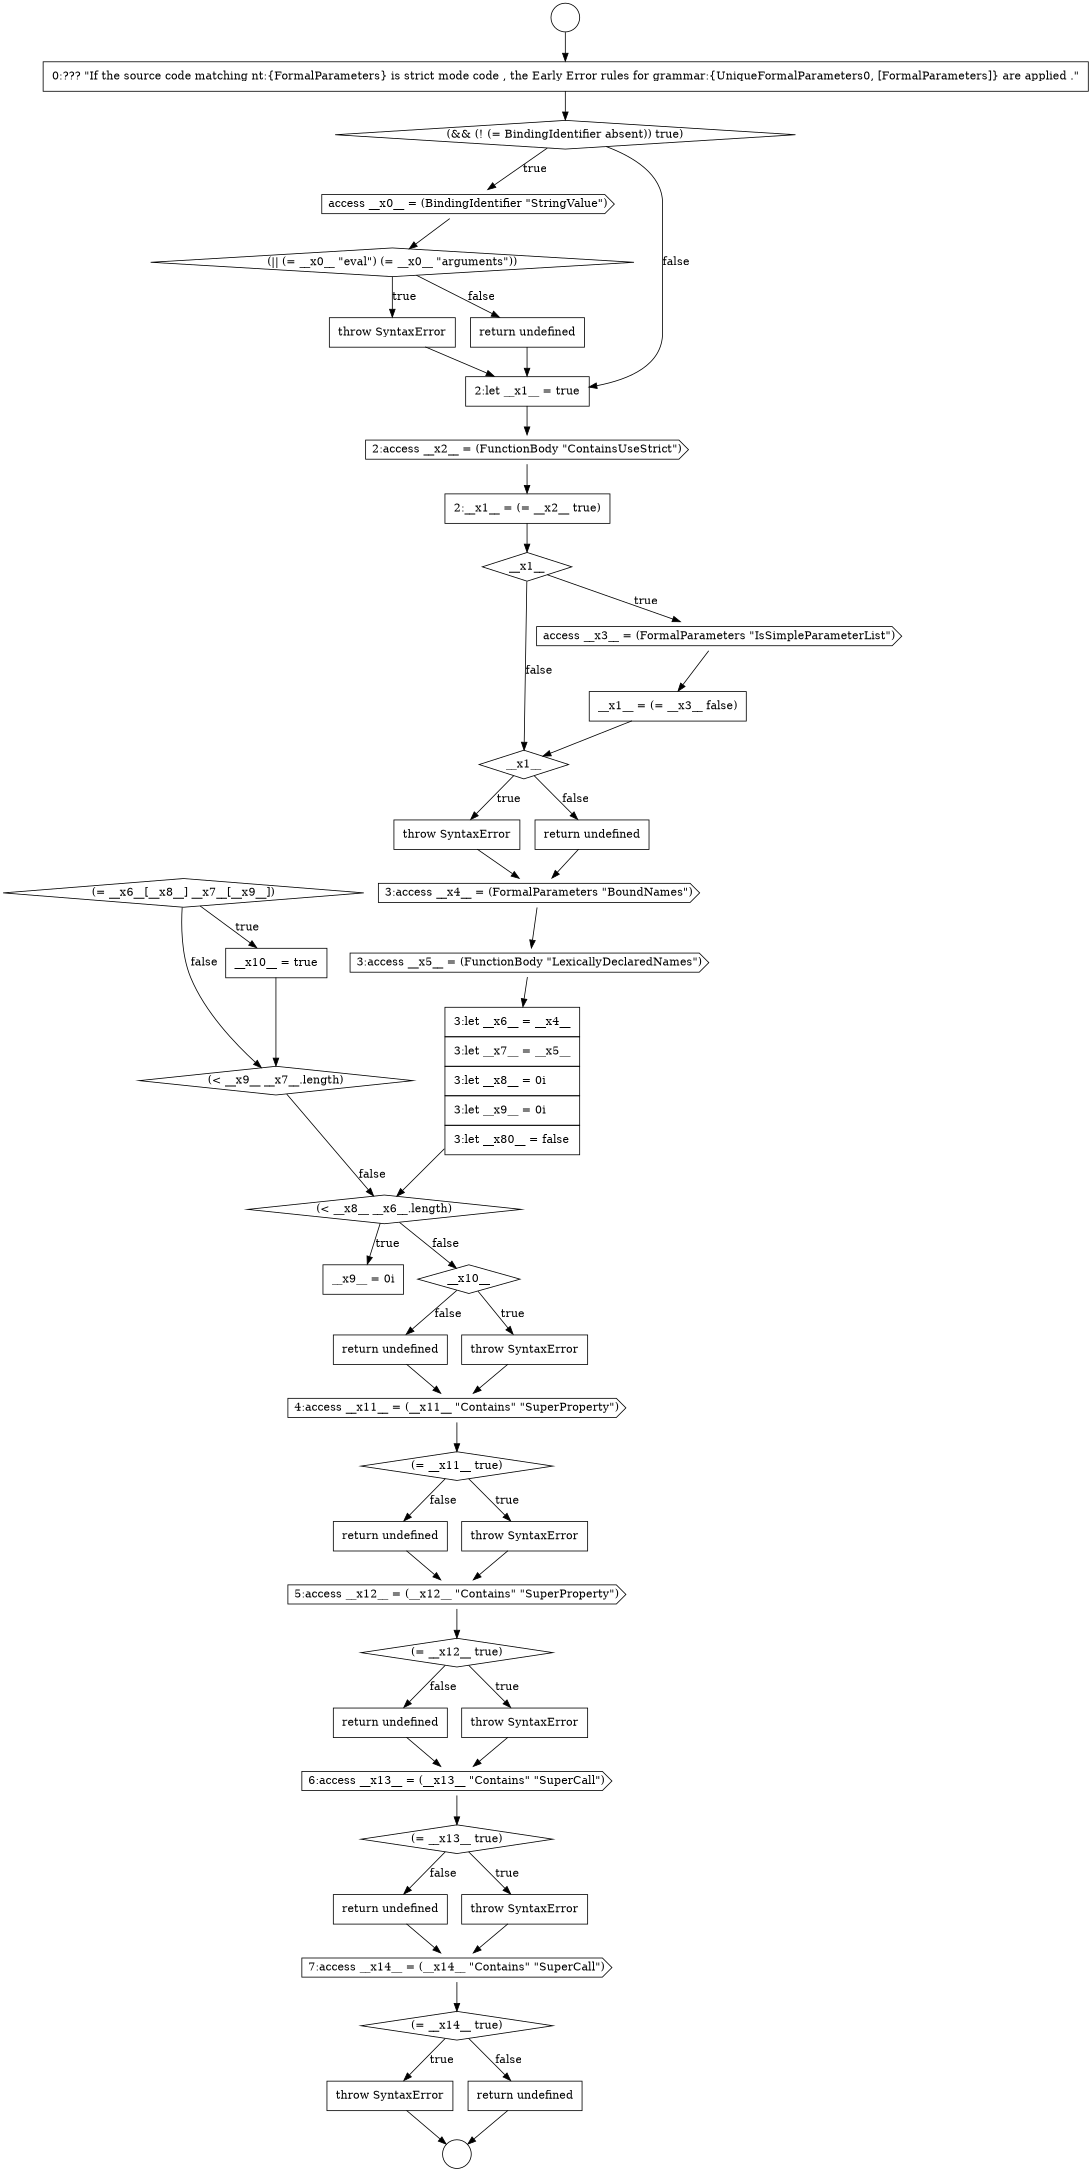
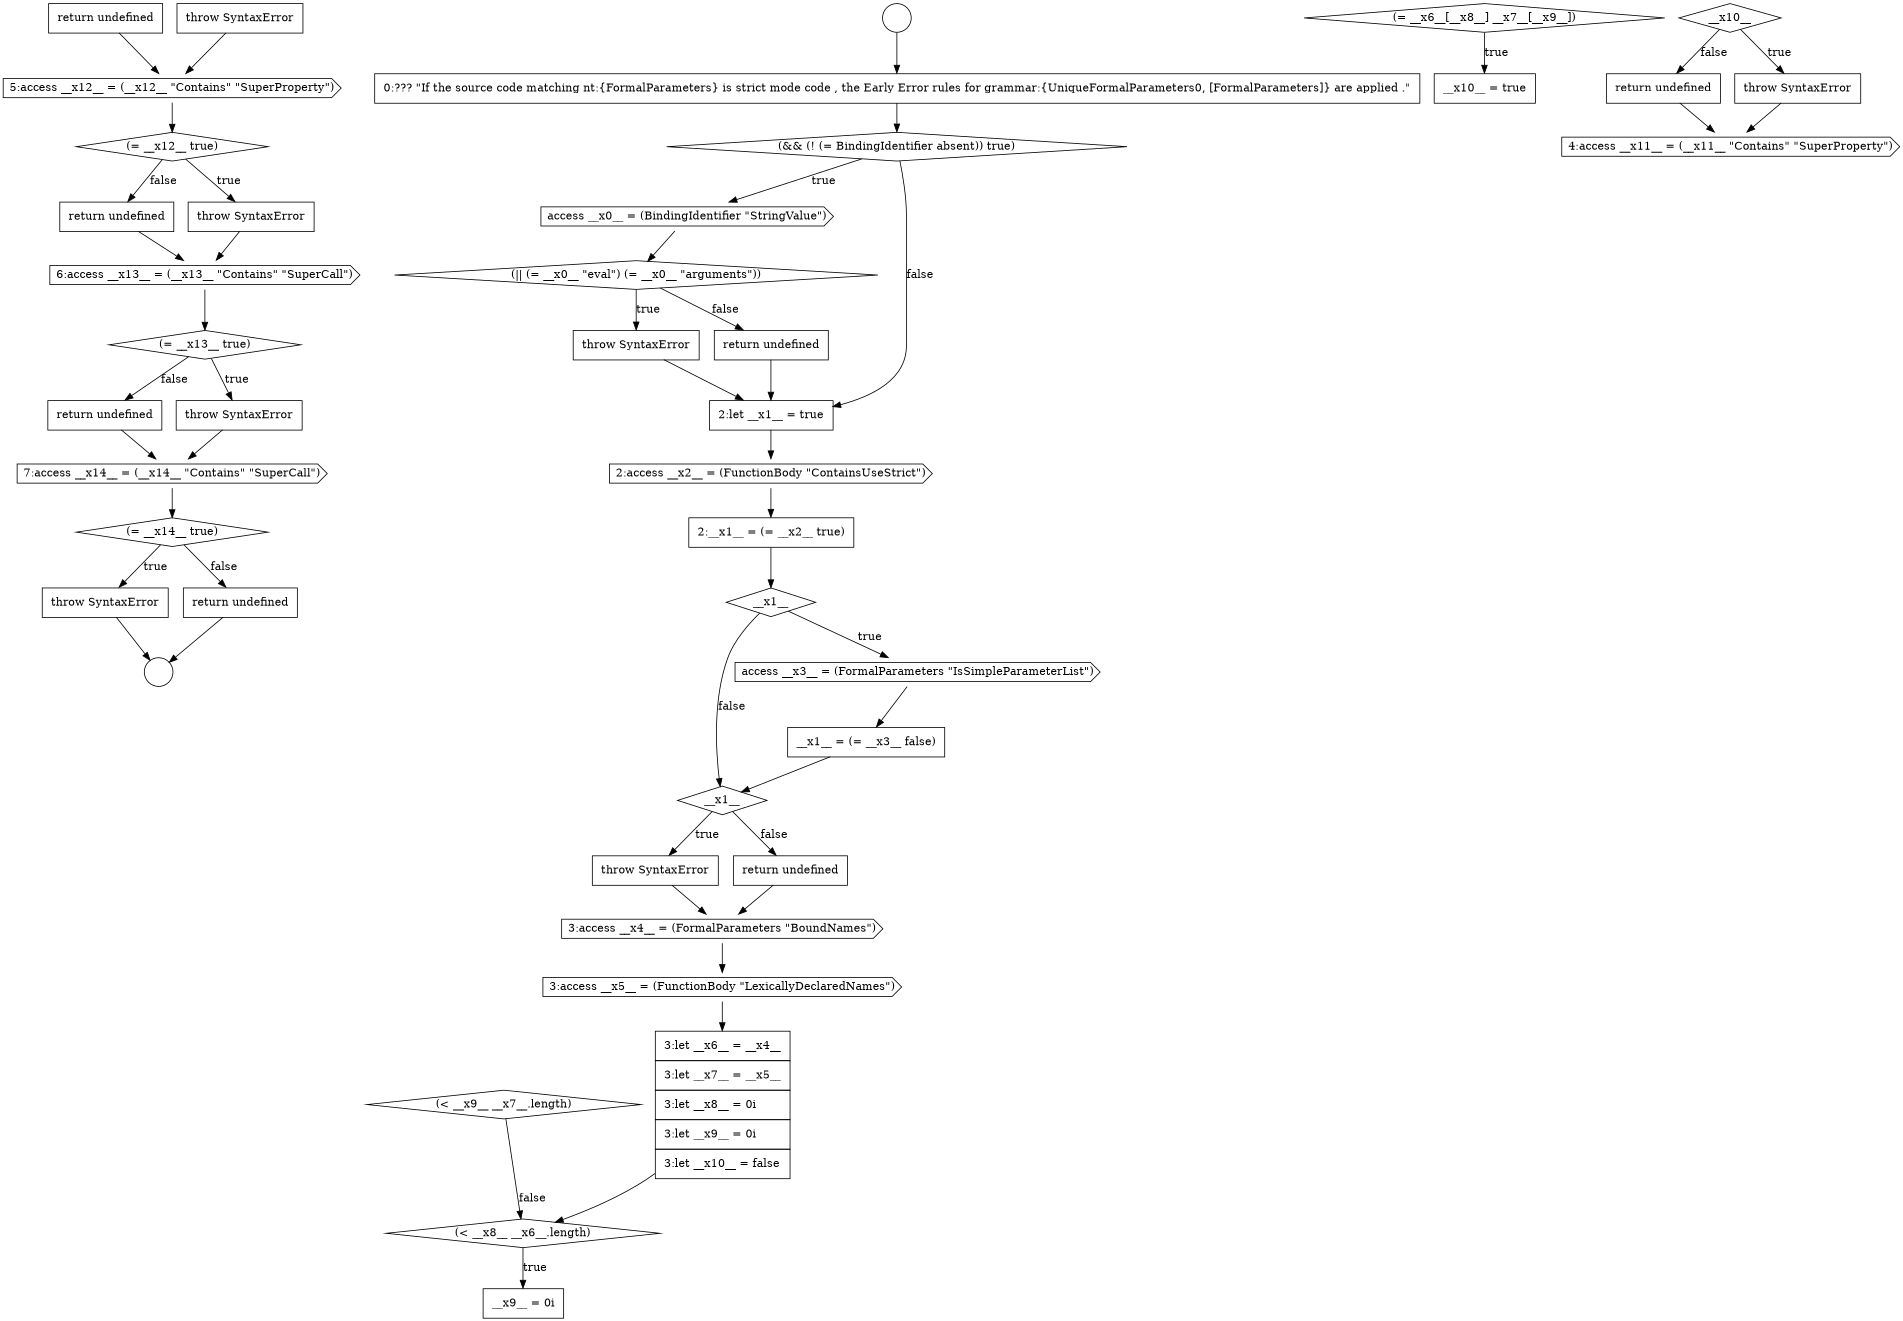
(199, 994) -> none
(276, 1018) -> none
(512, 1140) -> (722, 1164)
(425, 1243) -> none
(457, 1466) -> none
